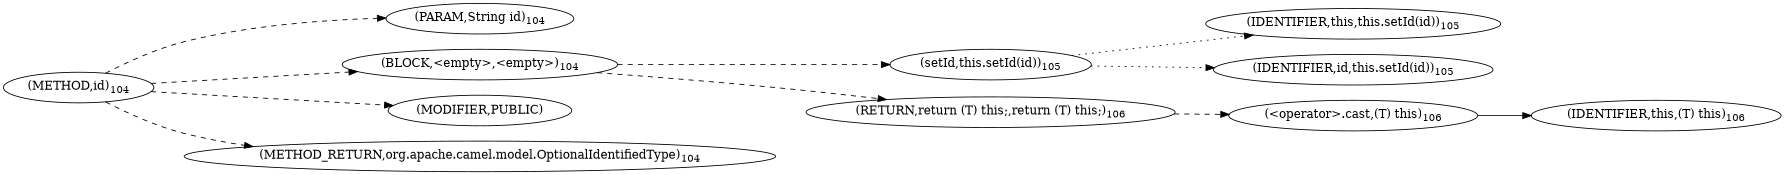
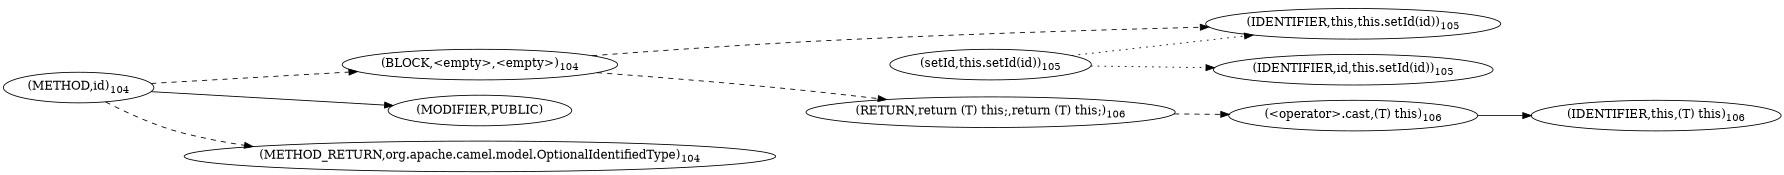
(480, 19) -> none
(749, 65) -> (896, 37)
(268, 98) -> (268, 98)
